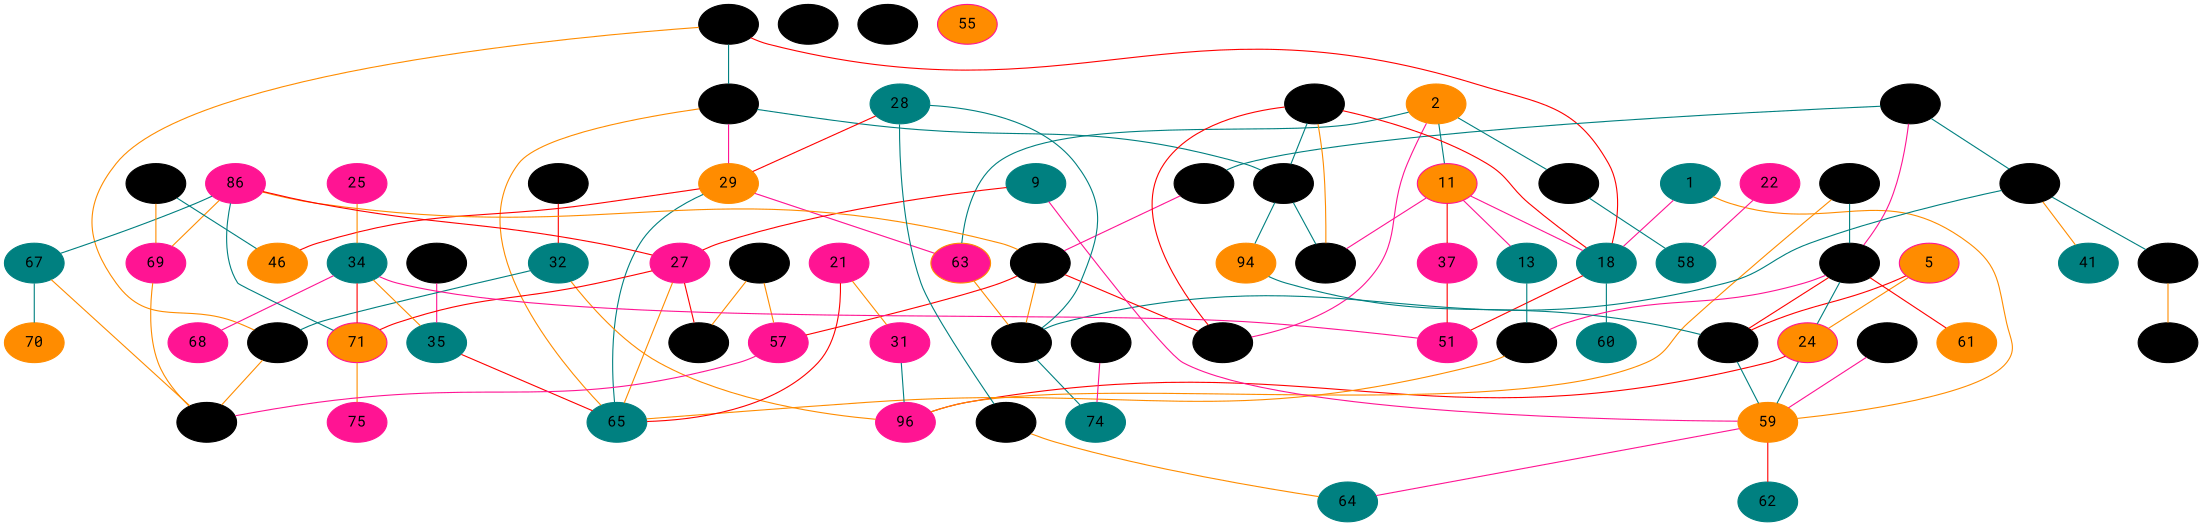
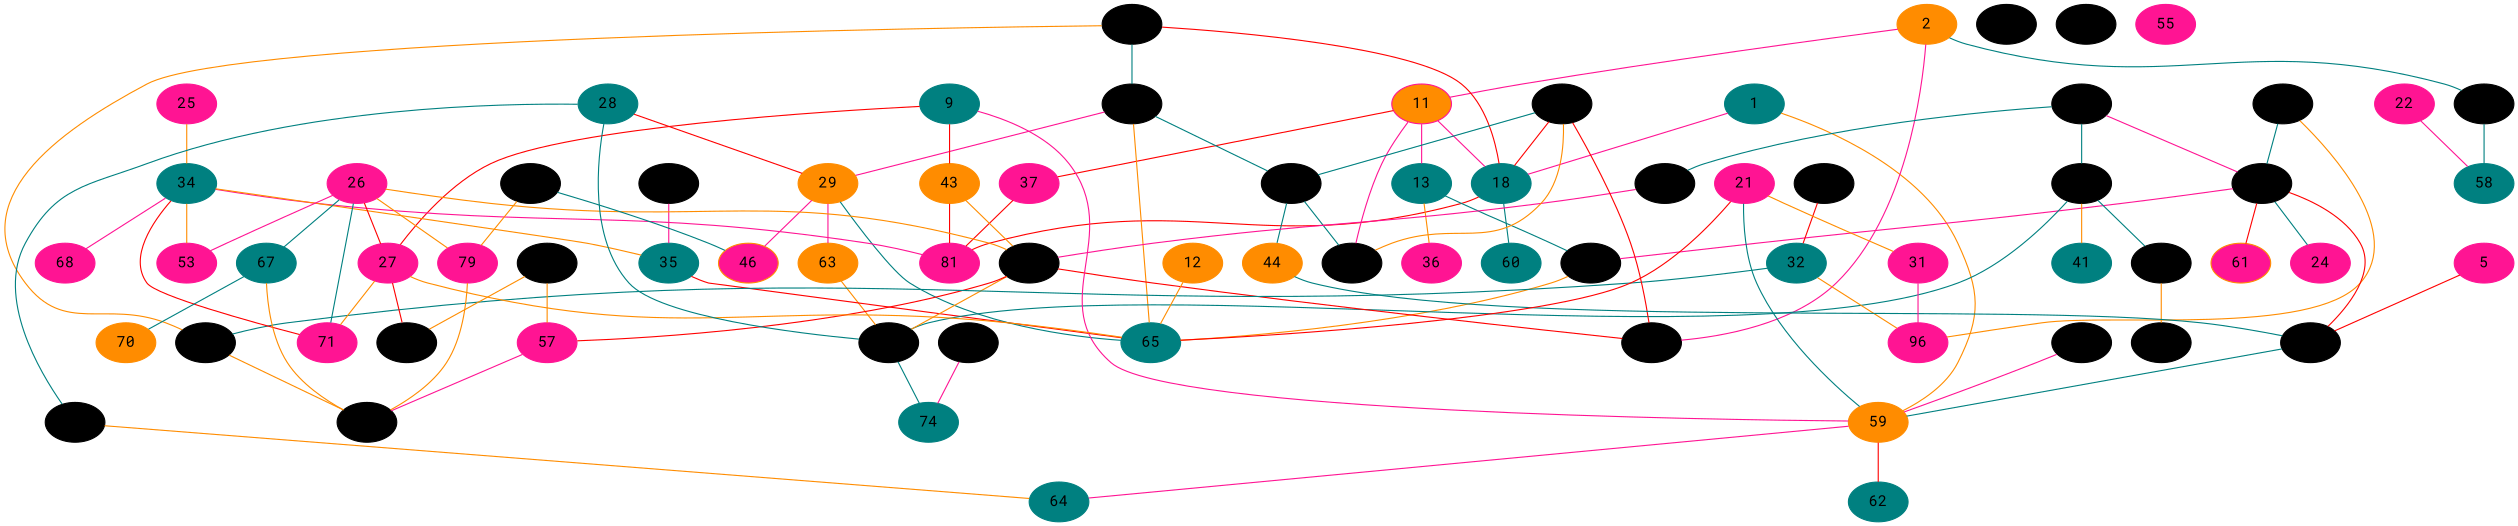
(967, 24) -> (2166, 24)
(1156, 131) -> none
(1442, 149) -> (1673, 61)
(235, 184) -> (357, 184)
none -> (950, 184)
(549, 209) -> (788, 223)
(156, 263) -> (468, 263)
none -> (187, 263)
(277, 263) -> (748, 263)
(961, 263) -> (828, 263)
none -> (1193, 263)
(1246, 263) -> (1272, 263)
none -> (1432, 263)
(1929, 263) -> (2484, 263)
(529, 295) -> (358, 303)
(1868, 303) -> none
(357, 343) -> (327, 343)
(1447, 343) -> (950, 263)
(1808, 343) -> (2320, 263)
(1967, 343) -> (2241, 263)
(903, 383) -> (1918, 303)
(1788, 383) -> (1784, 328)
(1316, 388) -> none
(357, 422) -> none
